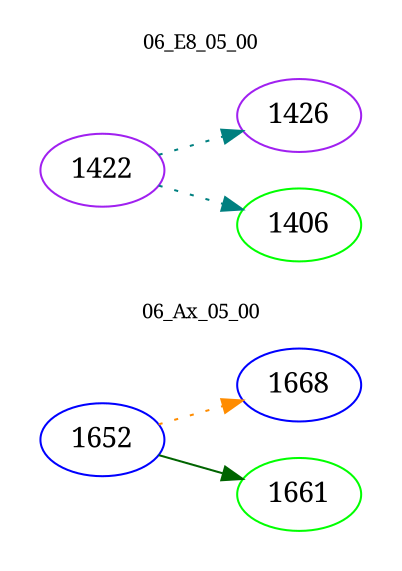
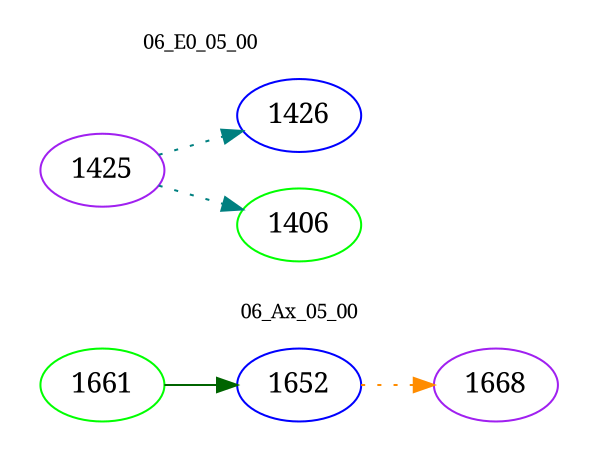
(201, 44) -> (201, 44)
(299, 116) -> (299, 116)
(102, 170) -> (102, 170)
(299, 385) -> (496, 385)
(191, 464) -> (190, 385)
